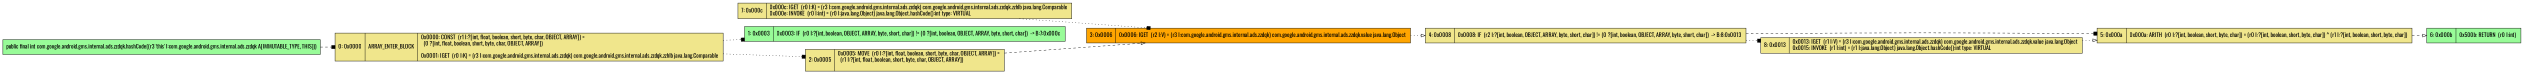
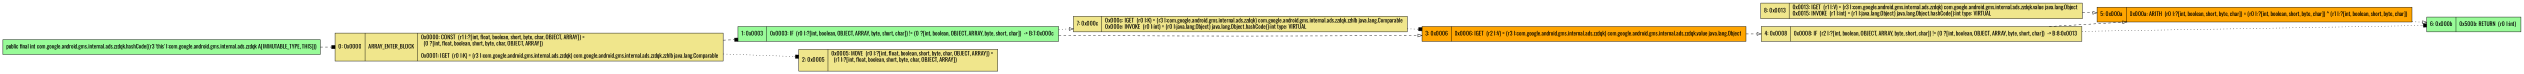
none -> (1064, 29)
(1919, 33) -> (2086, 24)
(1416, 36) -> (1752, 34)
(2255, 36) -> (2255, 15)
(2417, 36) -> (2417, 22)
(732, 40) -> (729, 40)
(1751, 40) -> (2252, 29)
(2088, 41) -> (2088, 13)
(1073, 48) -> (1238, 36)
